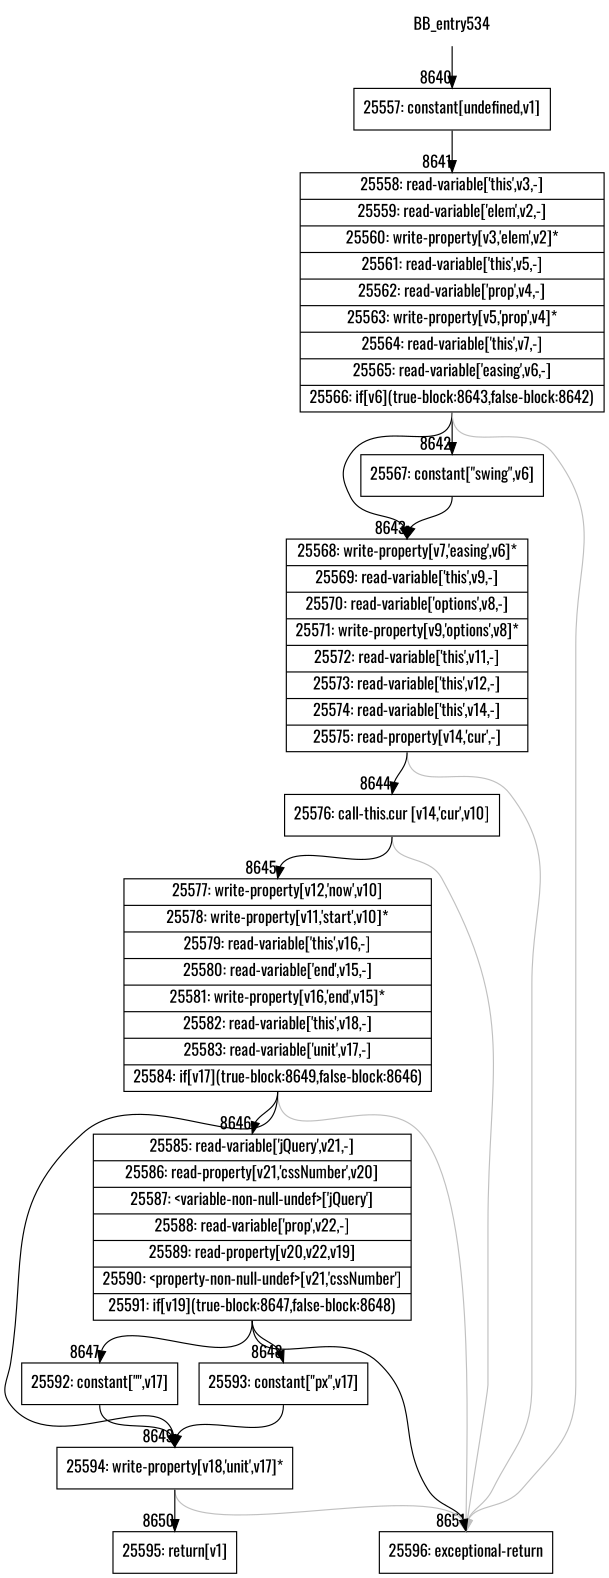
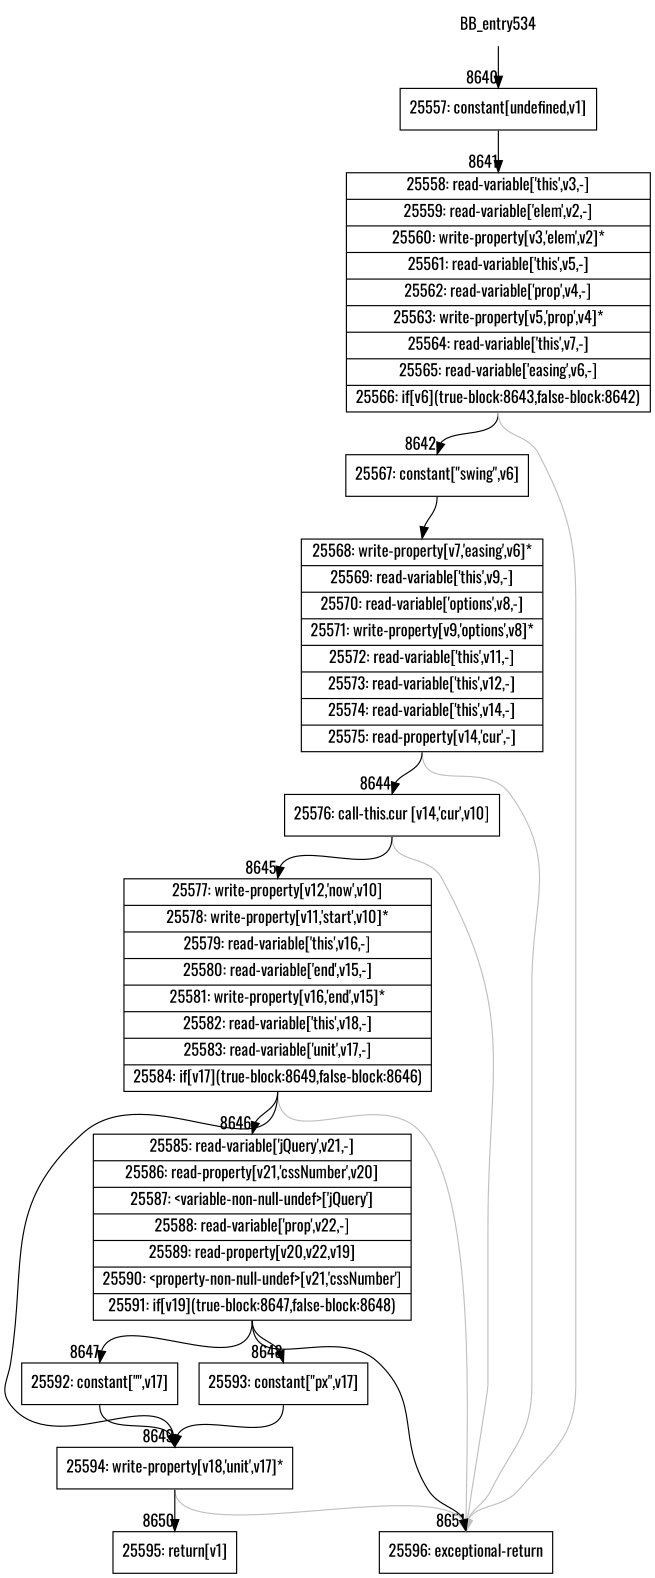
(355, 450) -> none
